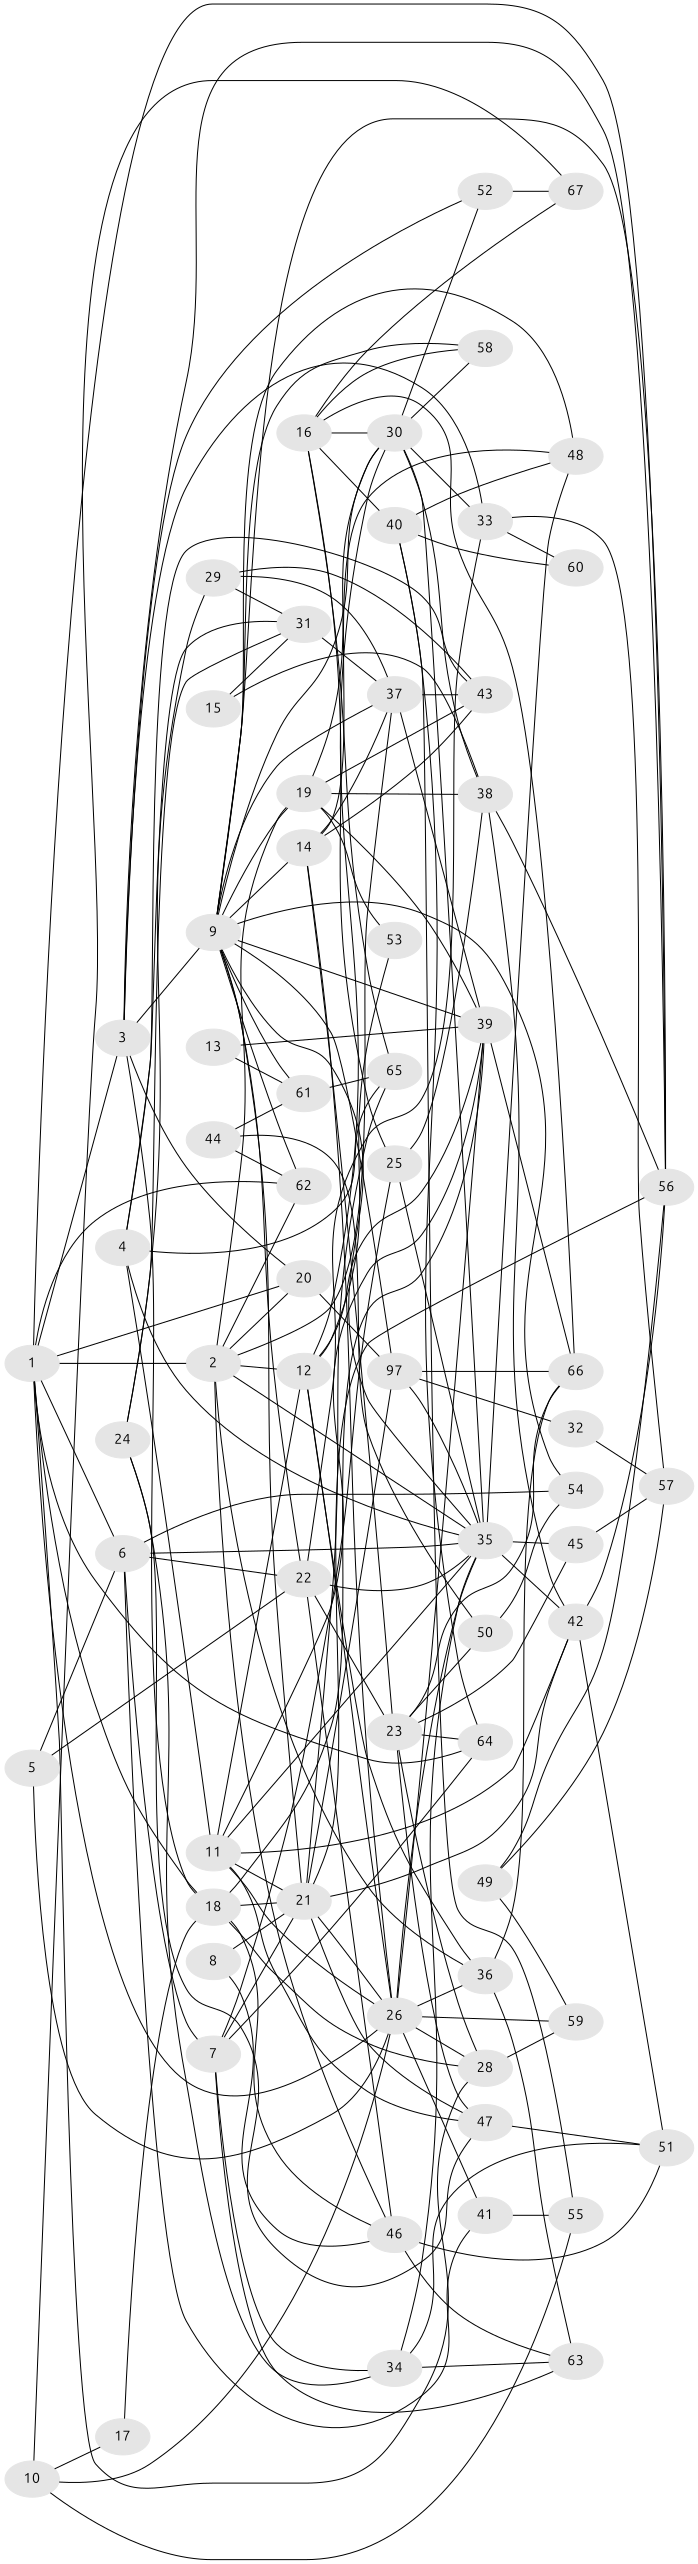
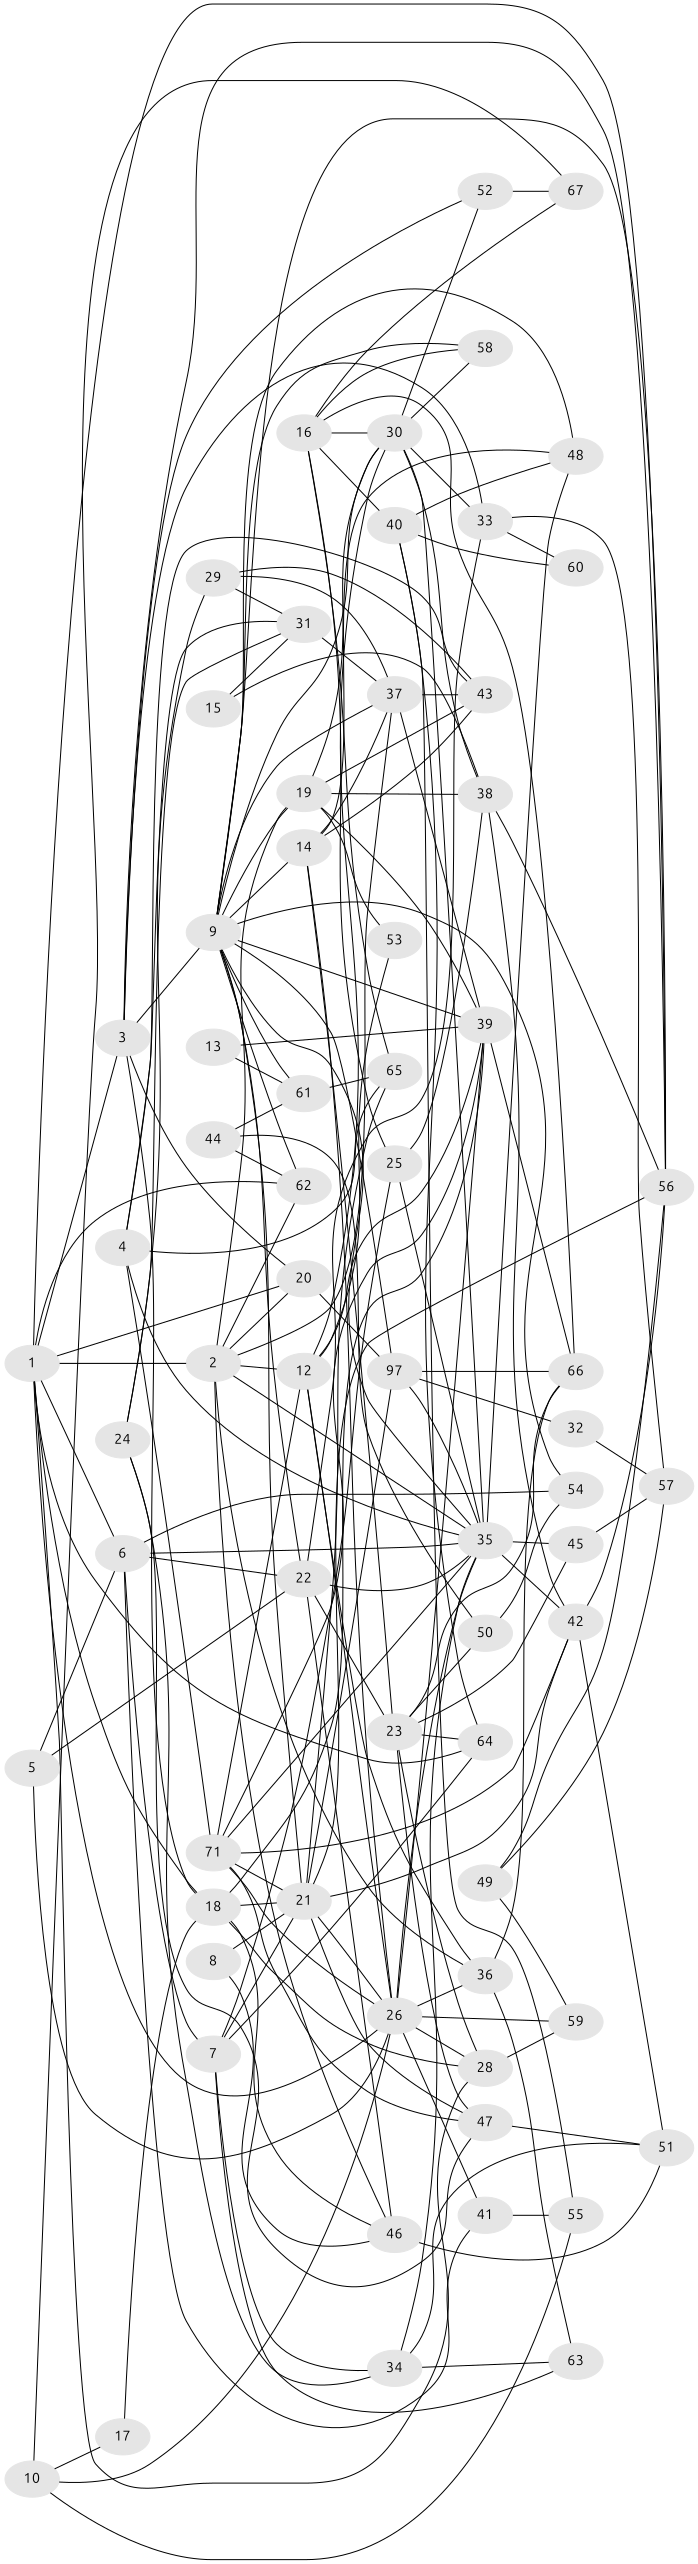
(213, 1853) -> (213, 1853)
(466, 2319) -> none
